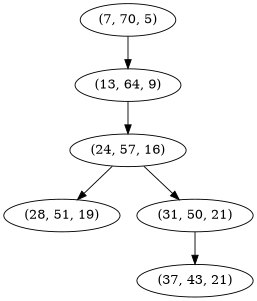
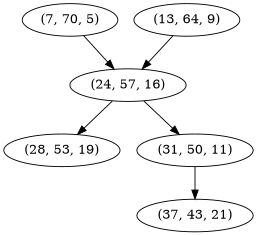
(128, 48) -> (96, 49)
(62, 216) -> (62, 150)
(195, 216) -> (195, 150)
